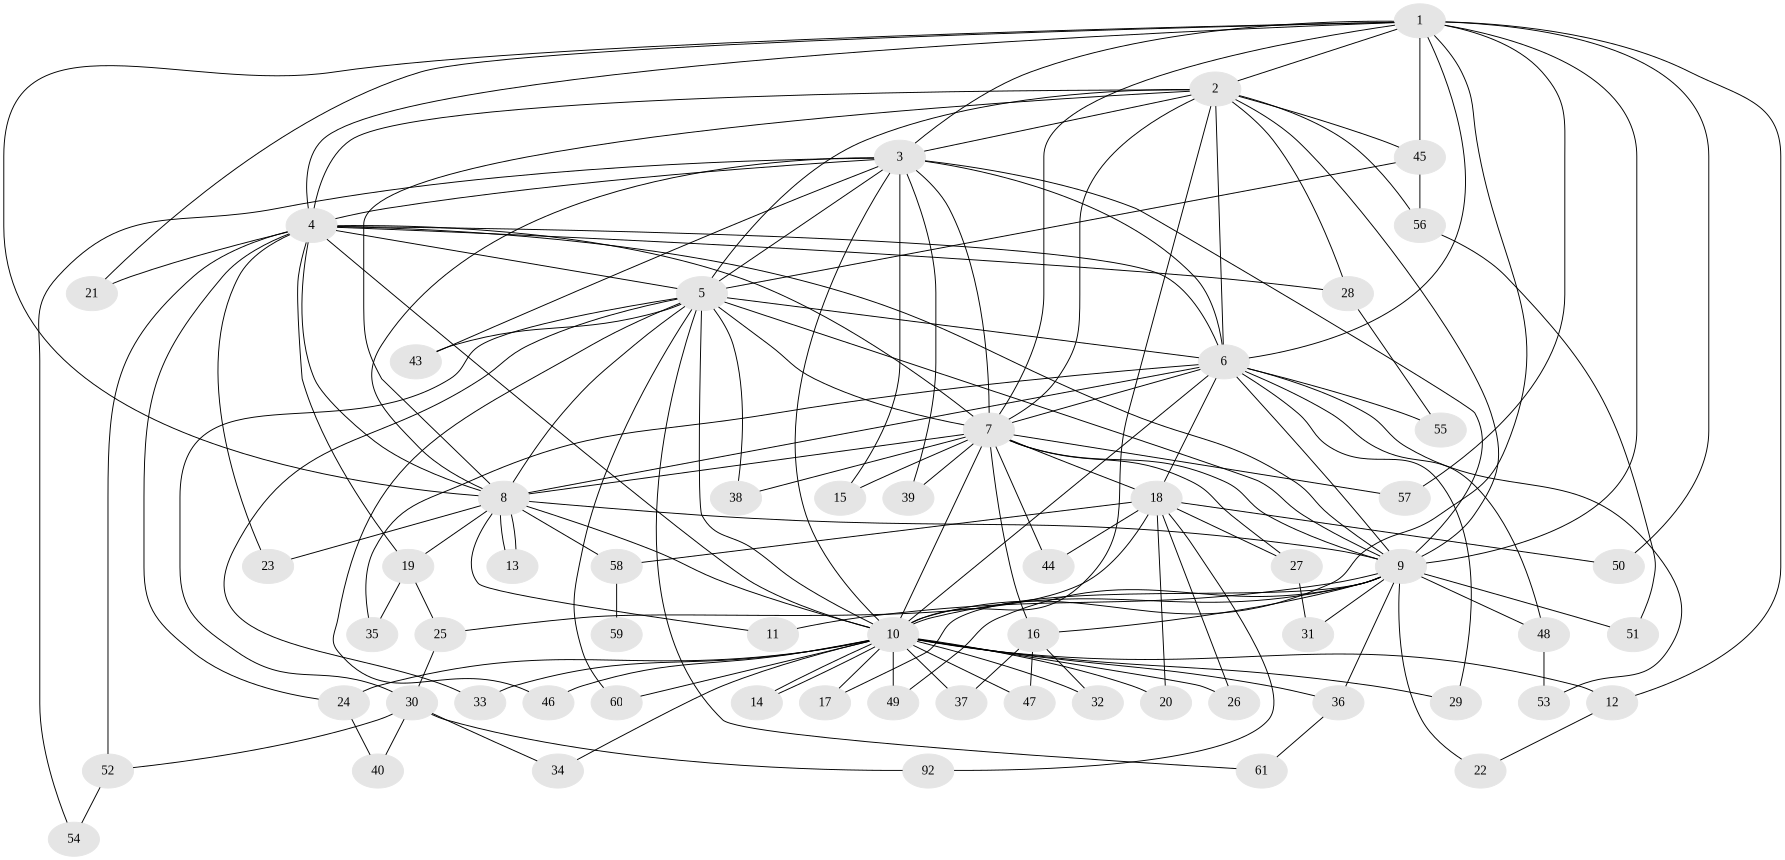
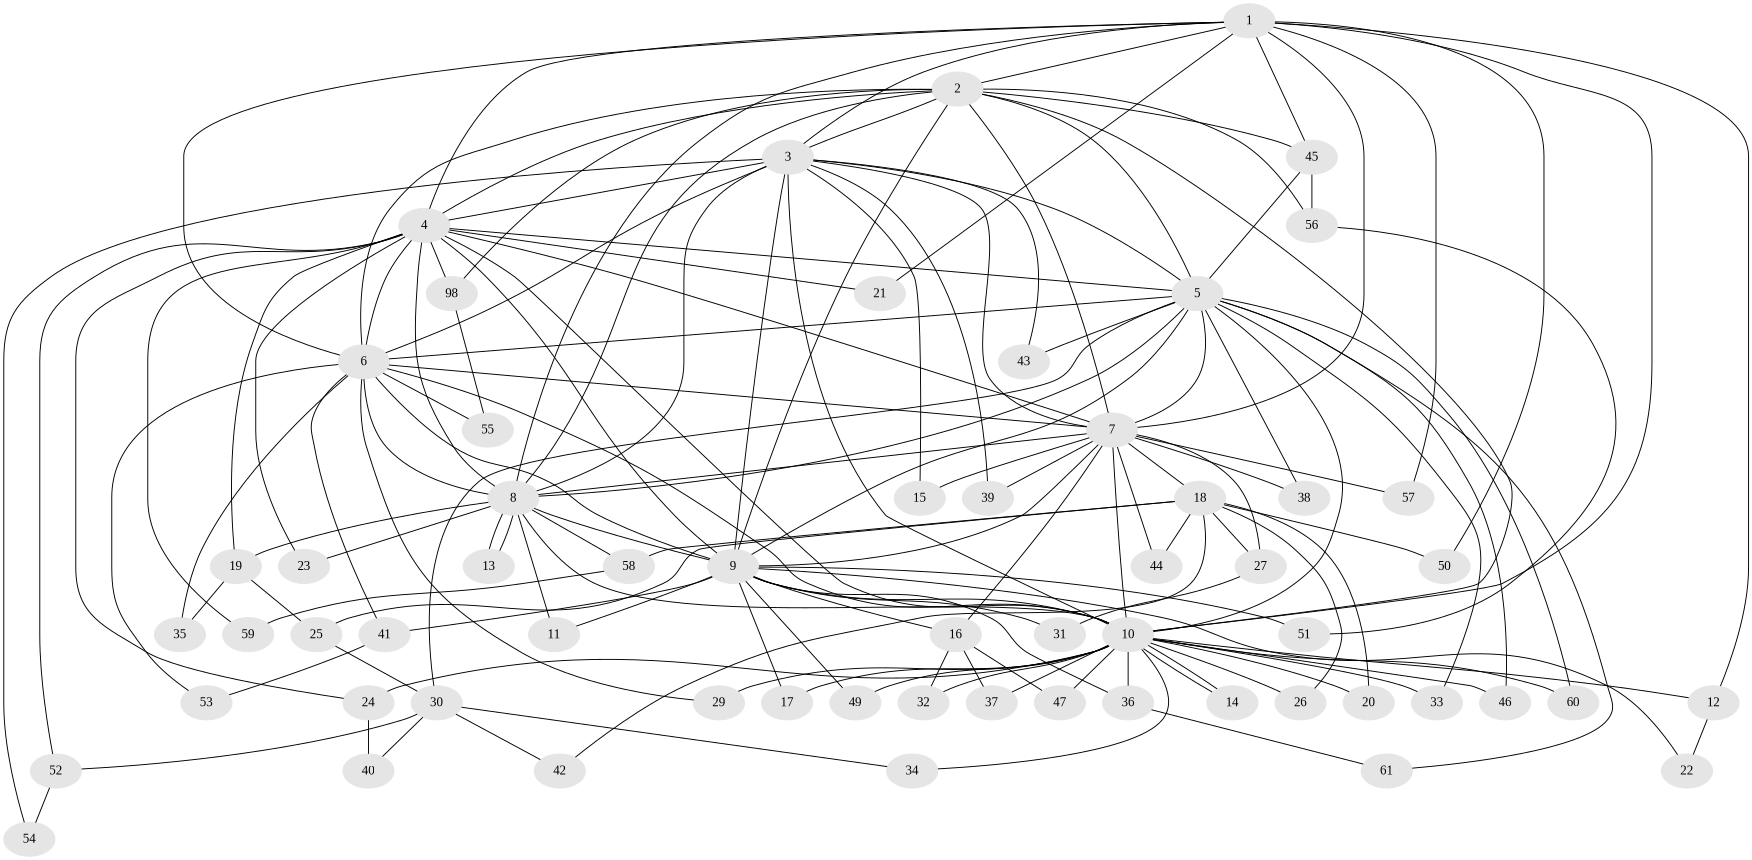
(1348, 294) -> (452, 294)
(1637, 303) -> none
none -> (149, 351)
(1192, 427) -> none
(1544, 635) -> (385, 635)
(928, 771) -> (560, 771)
